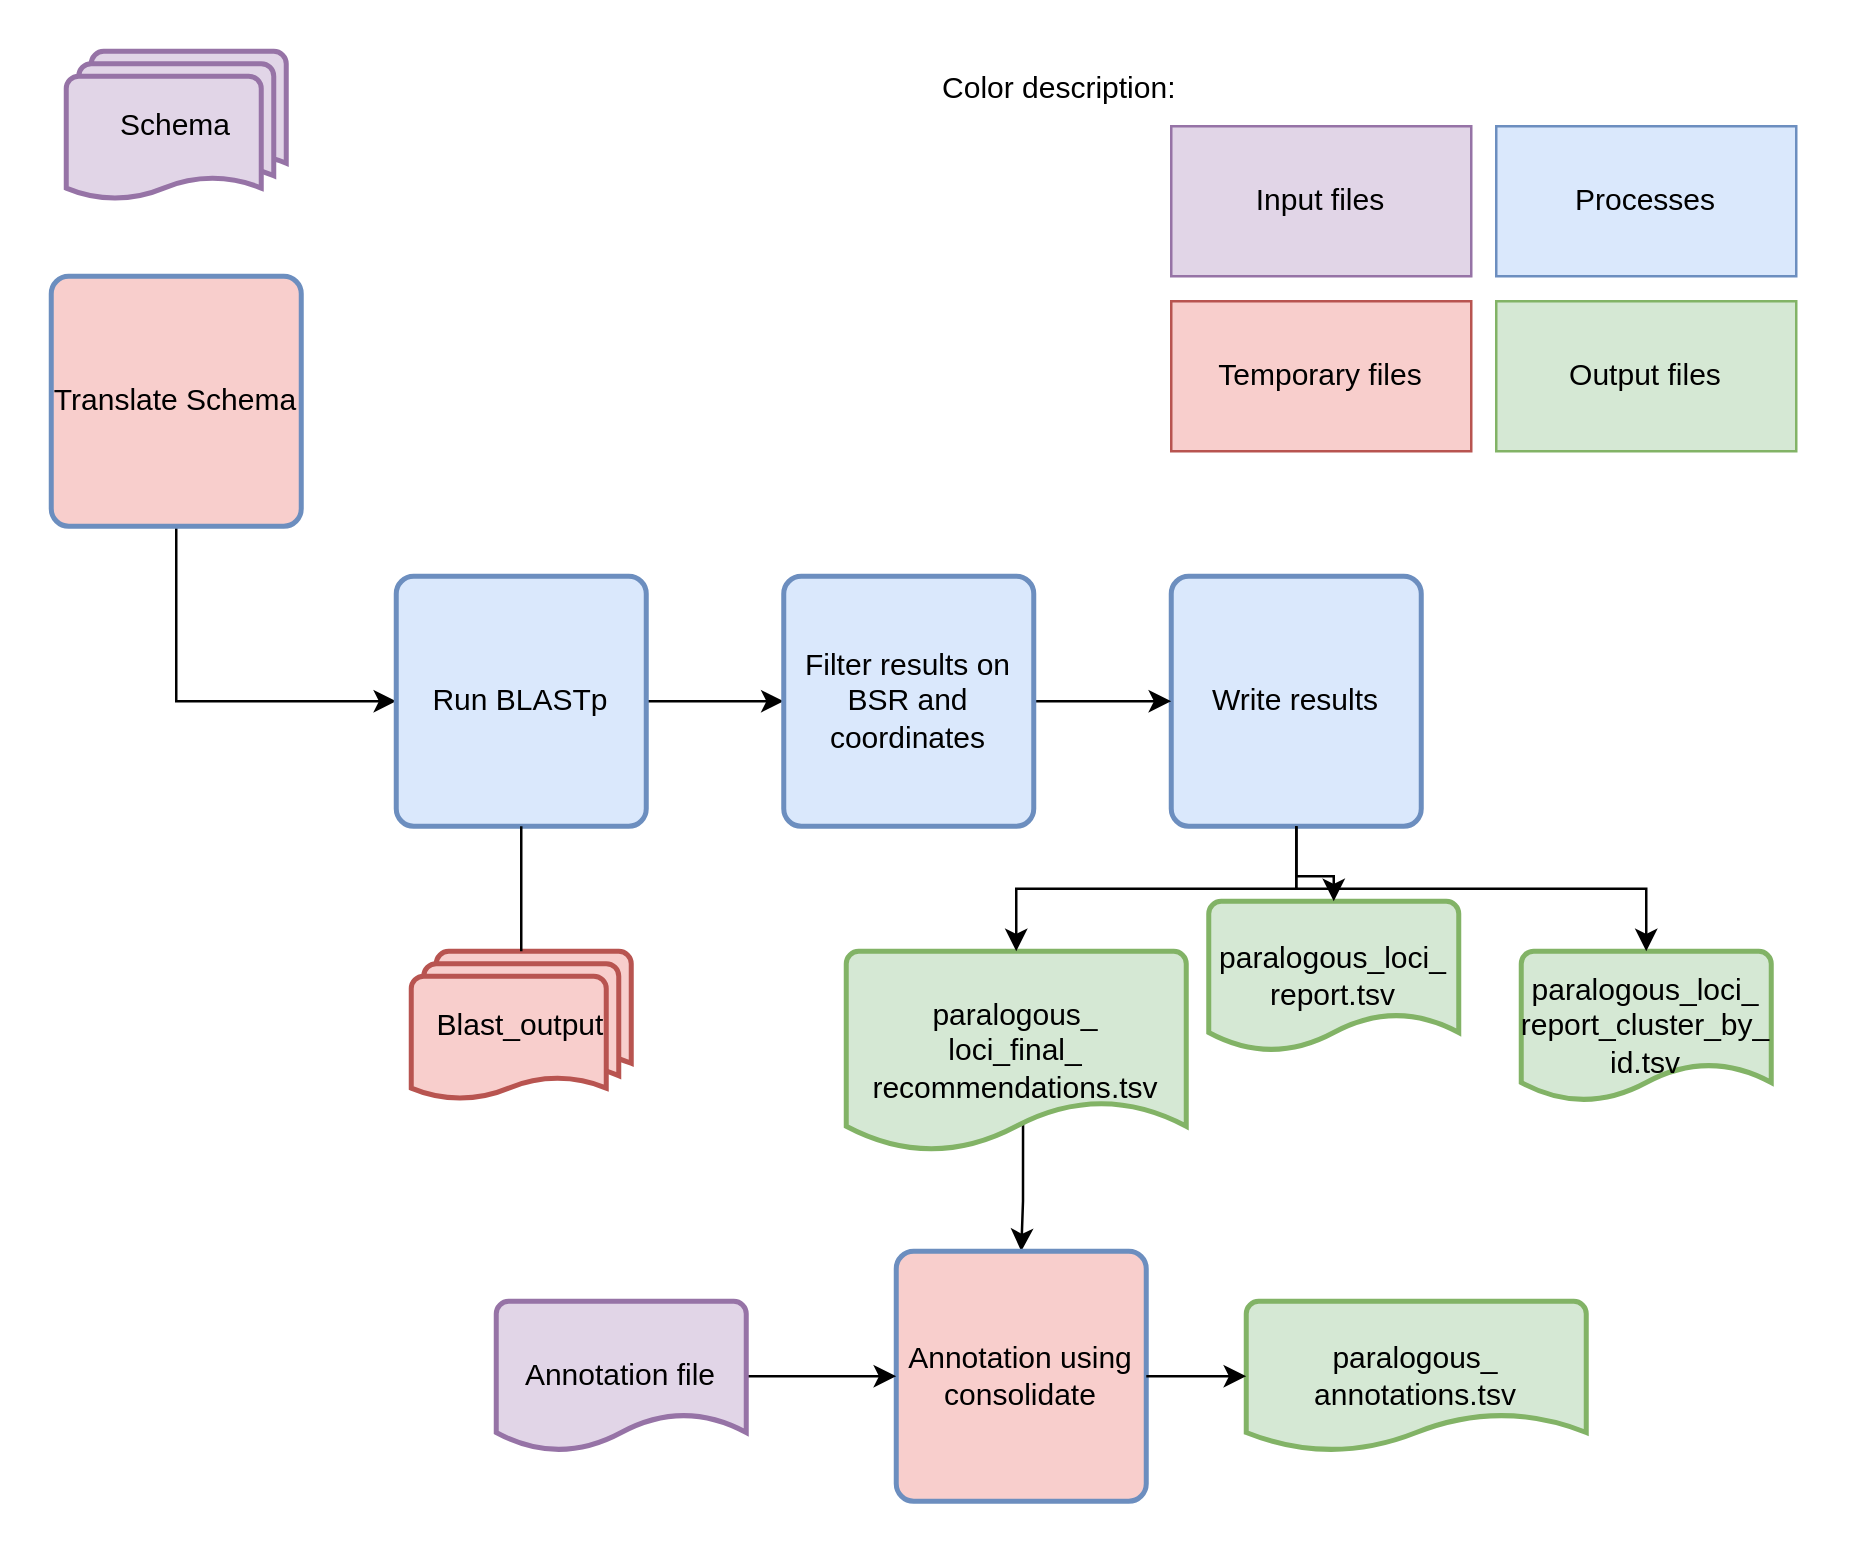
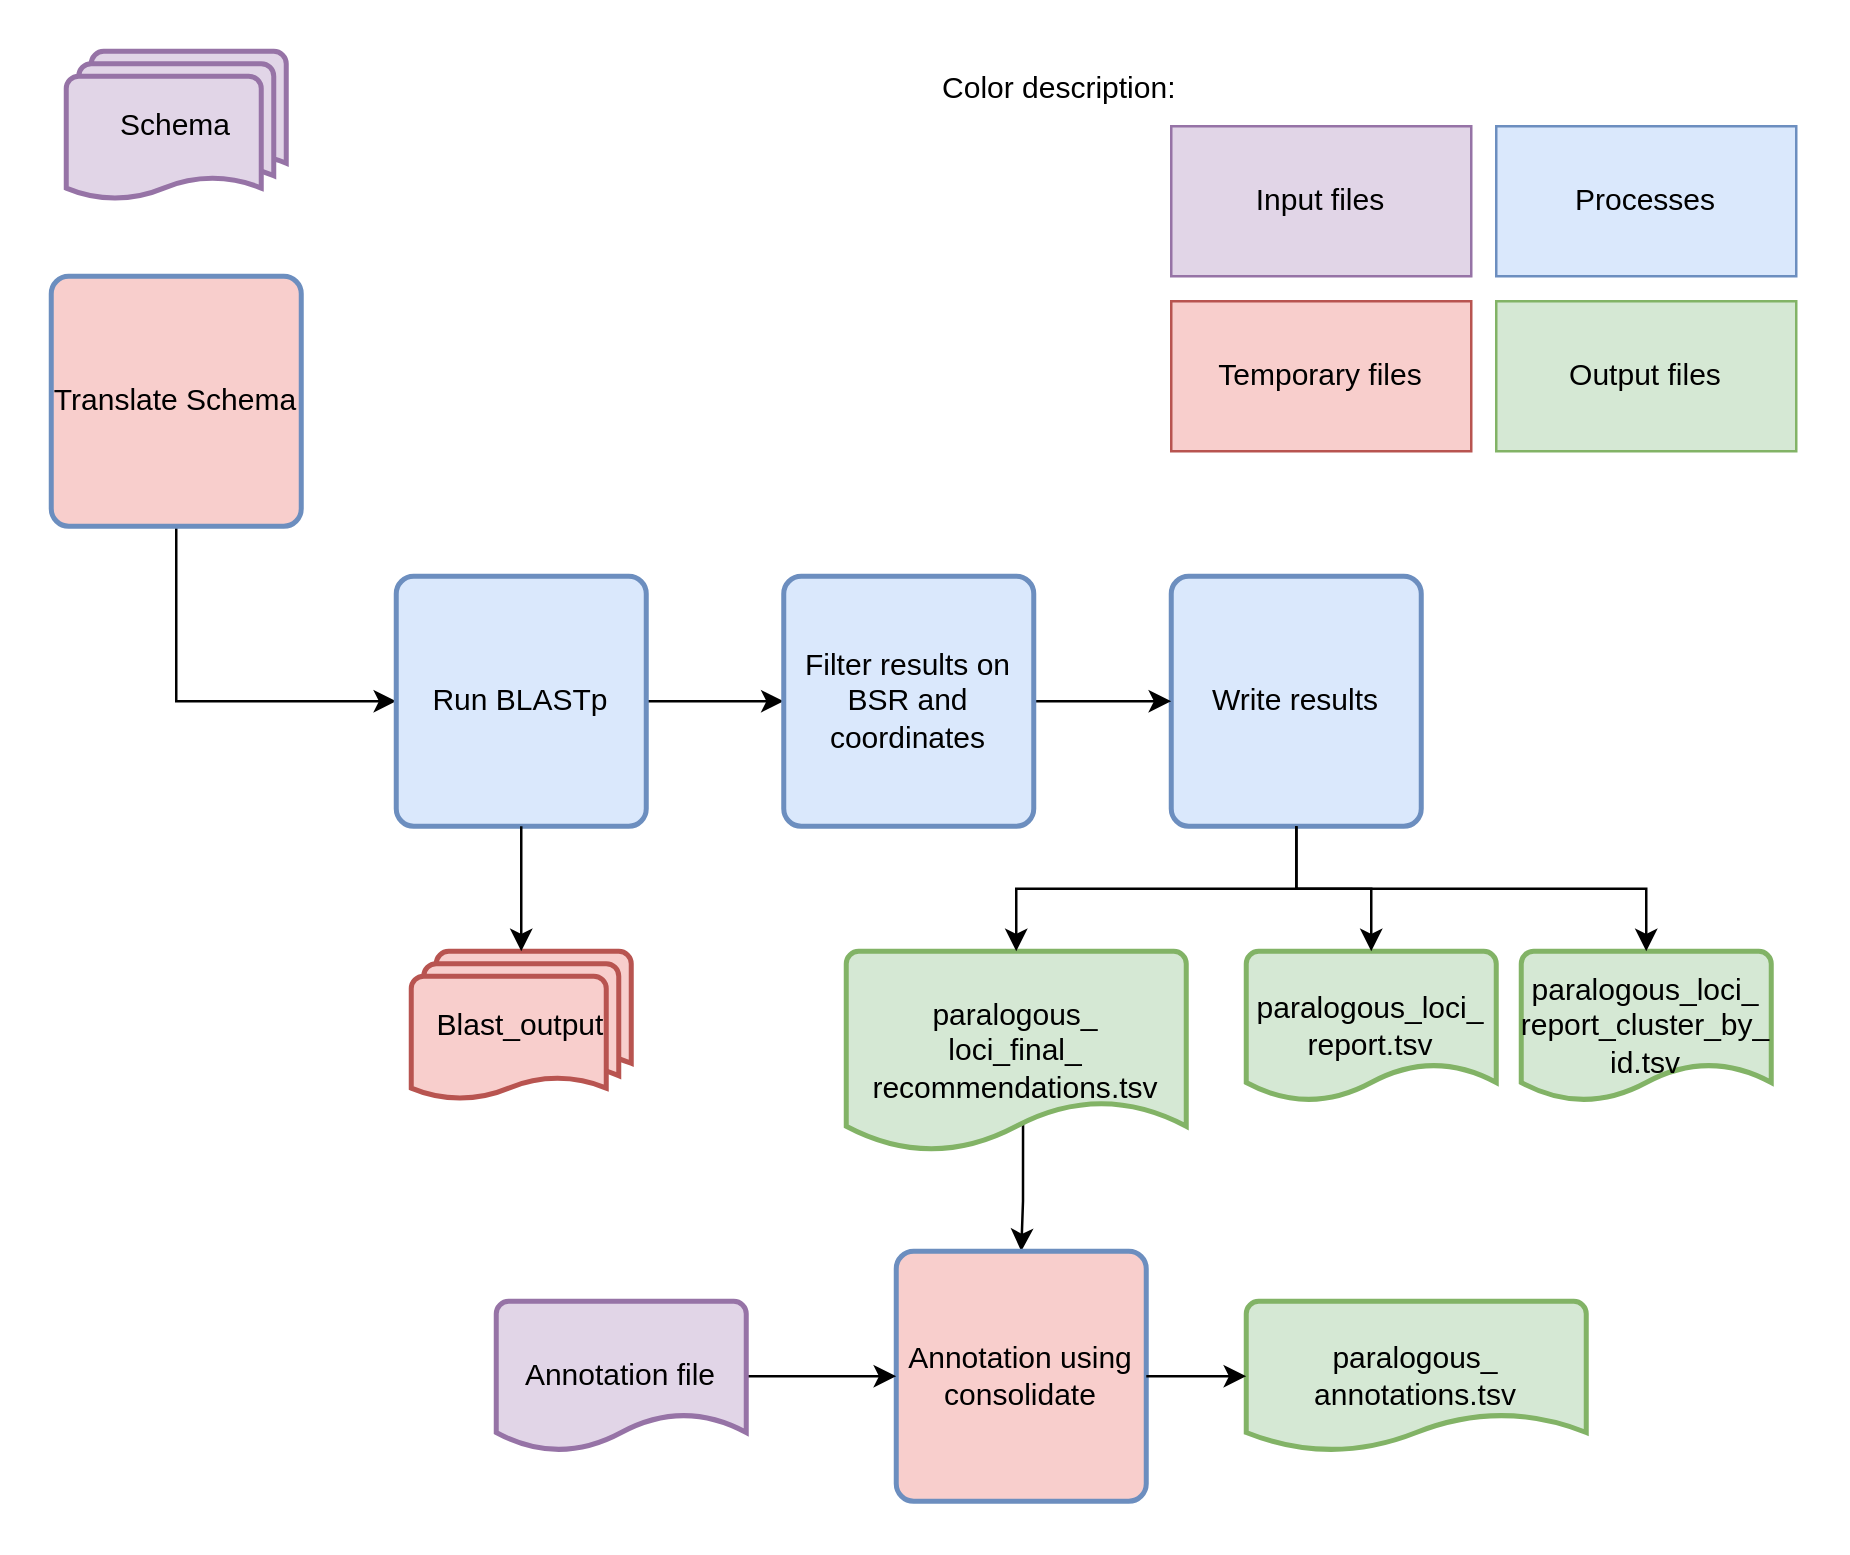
(521, 941) -> (521, 933)
(1334, 976) -> (1371, 1026)
